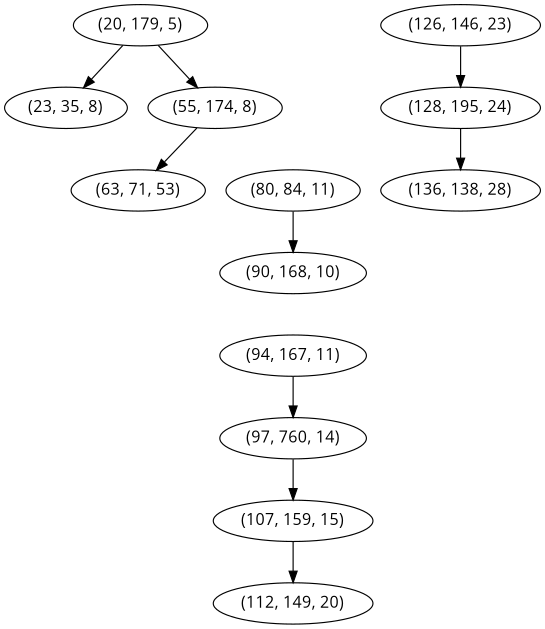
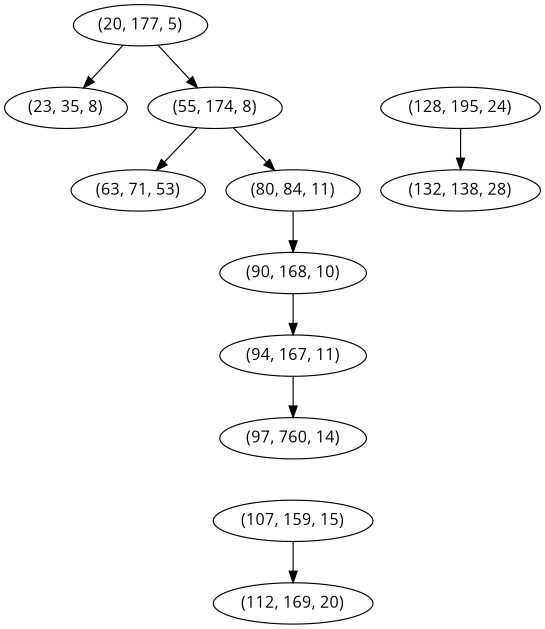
(141, 25) -> (141, 25)
(461, 25) -> none
none -> (250, 145)
(461, 190) -> (461, 190)
none -> (293, 309)
(293, 474) -> none
(293, 603) -> (293, 603)
